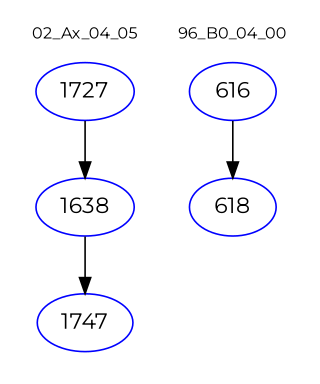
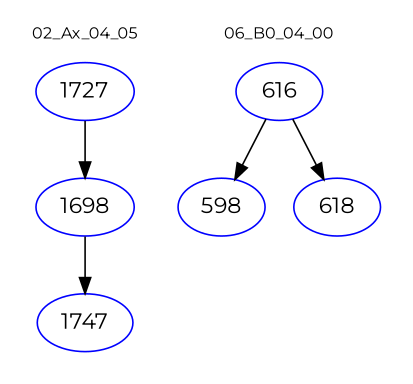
(233, 35) -> (279, 35)
(85, 207) -> (85, 207)
none -> (222, 207)
